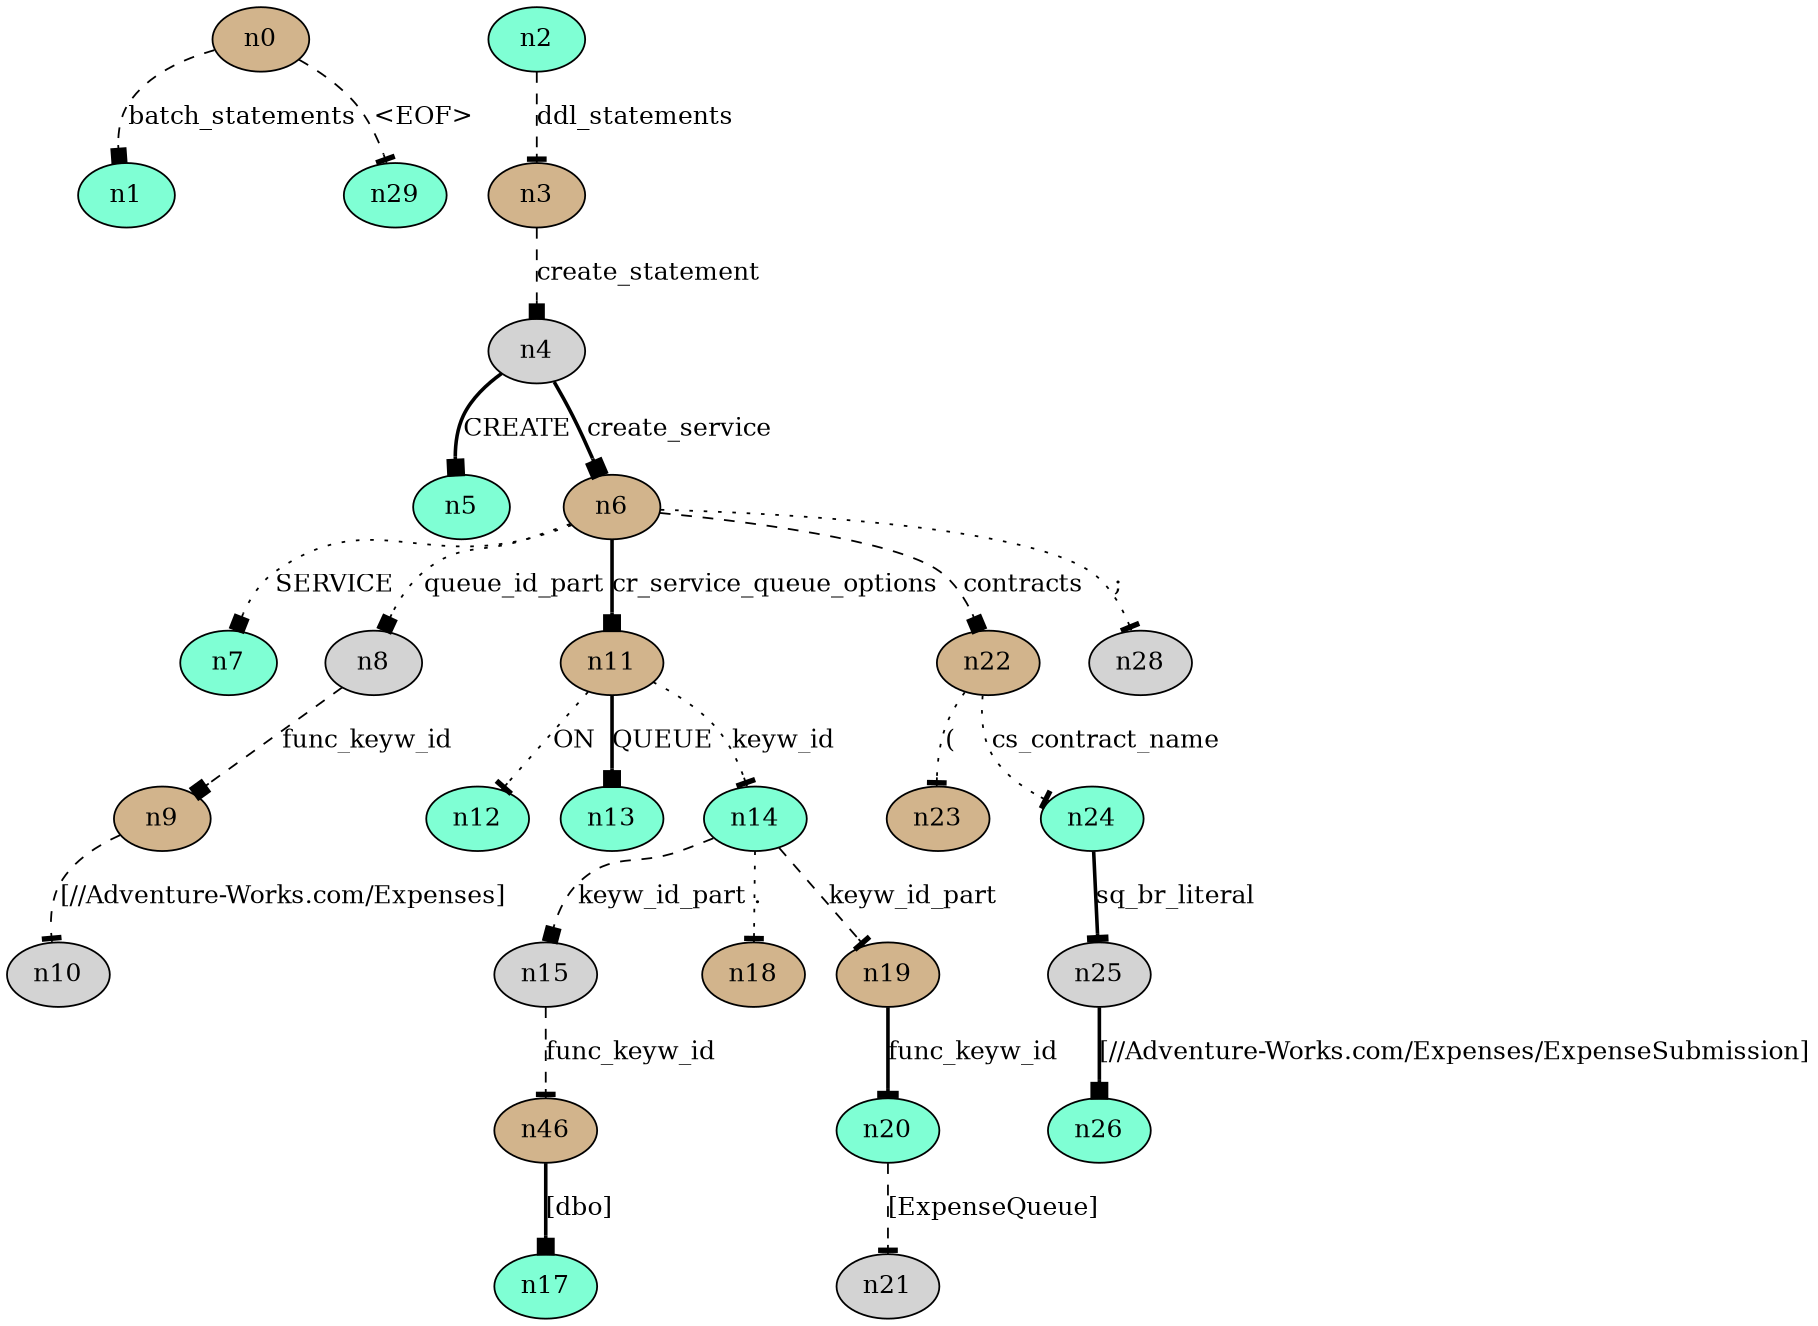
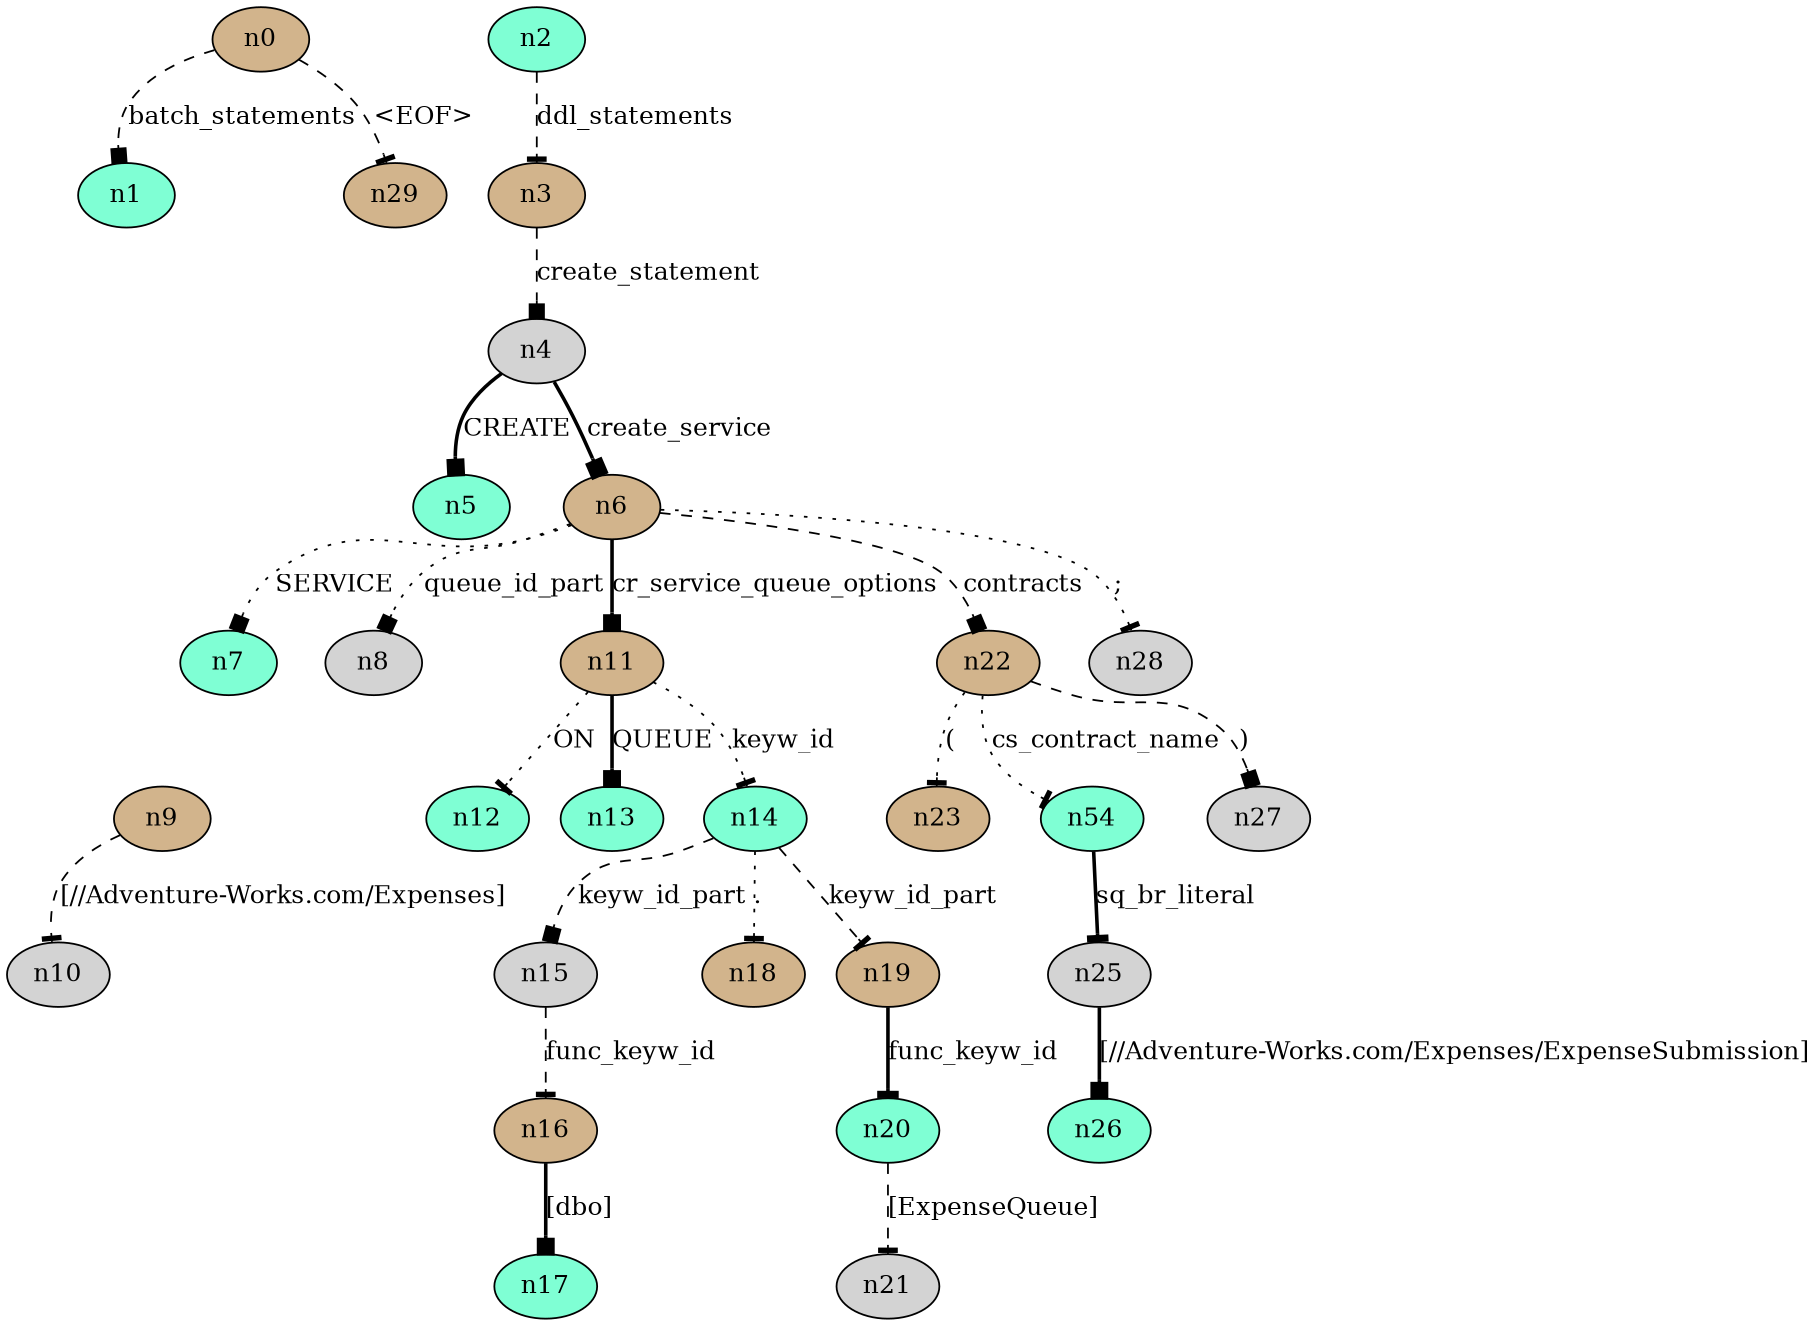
(395, 195) -> (395, 195)
(275, 736) -> none
(1092, 819) -> (1092, 819)
none -> (1259, 819)
(546, 1131) -> (546, 1131)
